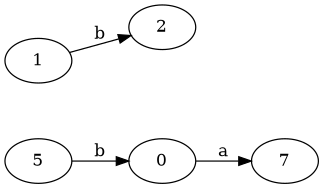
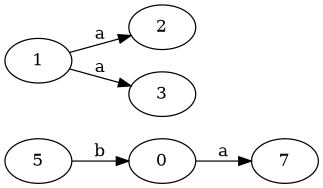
(100, 34) -> (100, 34)
none -> (162, 94)
